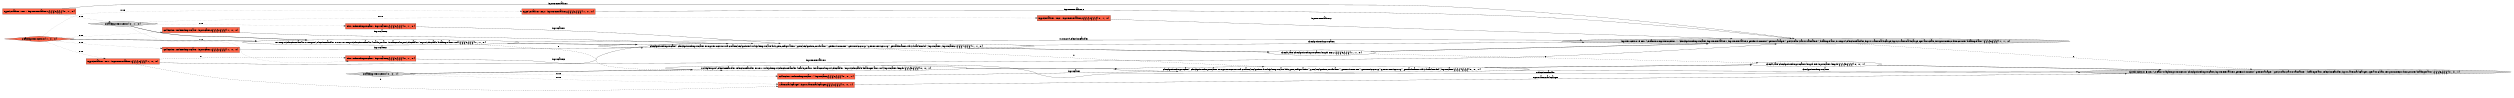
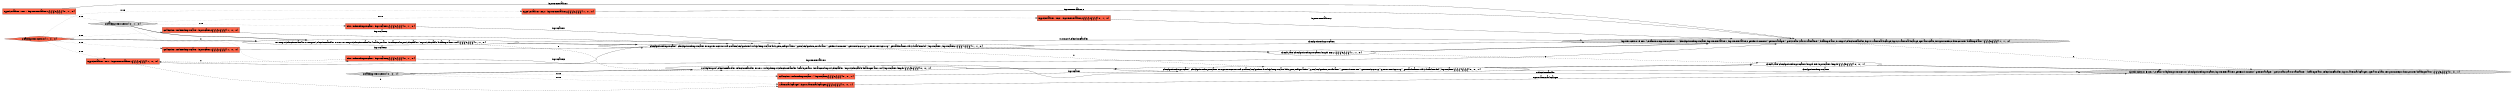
(201, 39) -> (201, 39)
(247, 57) -> (253, 62)
